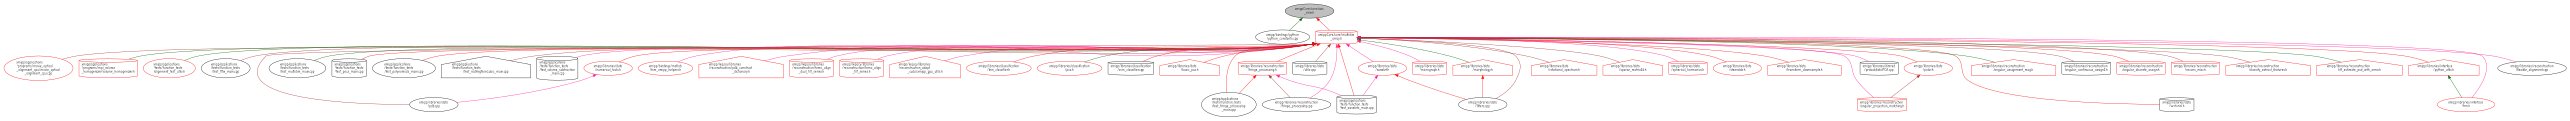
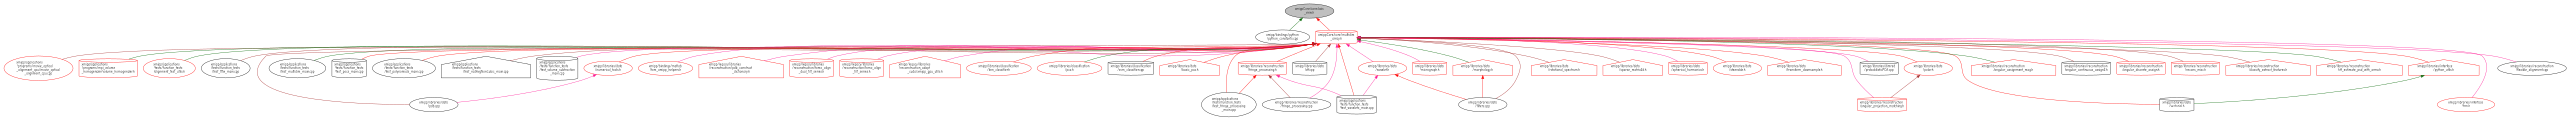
(1310, 68) -> (1310, 68)
(2456, 88) -> (2308, 95)
